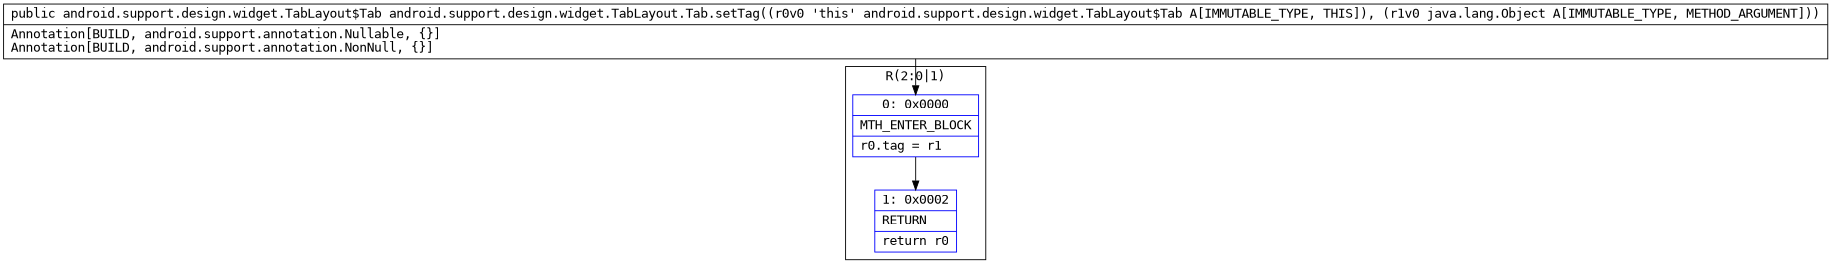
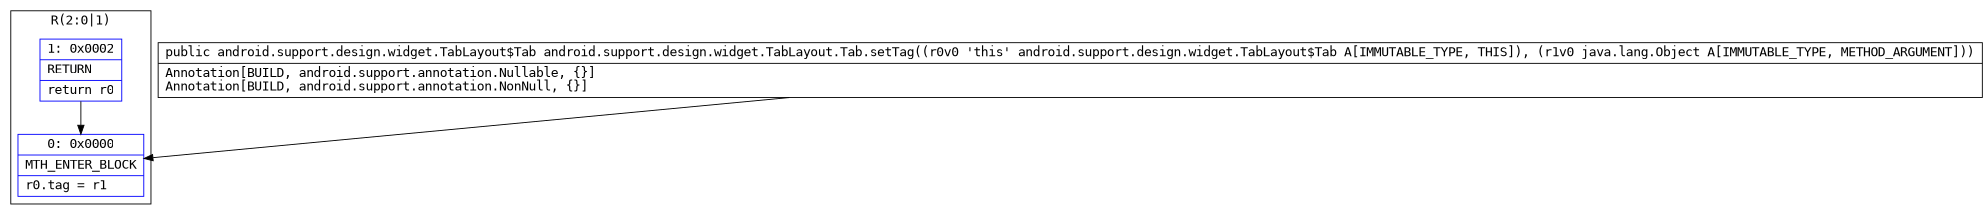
(916, 169) -> (81, 113)
